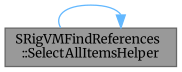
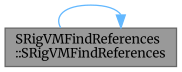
(91, 47) -> (91, 47)
